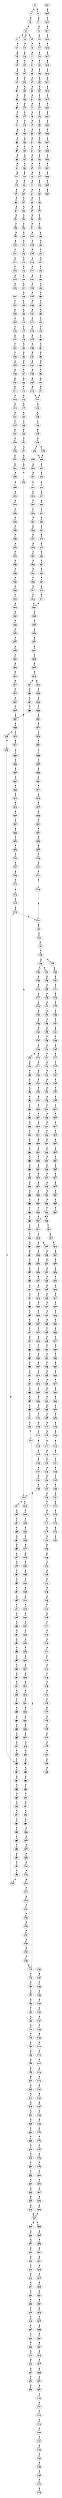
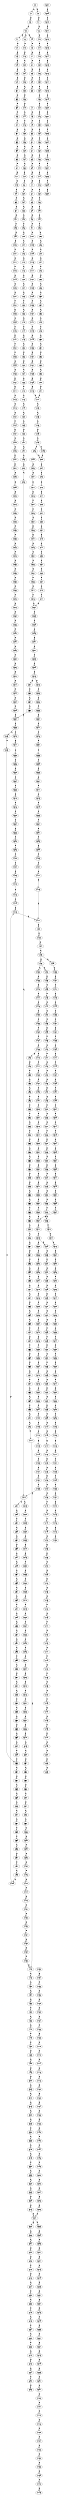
(32, 99) -> none
none -> (15, 292)
